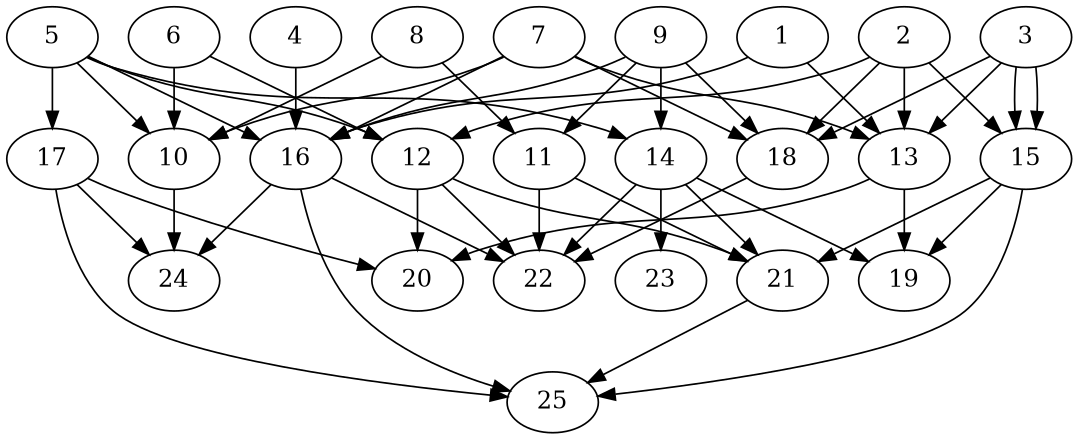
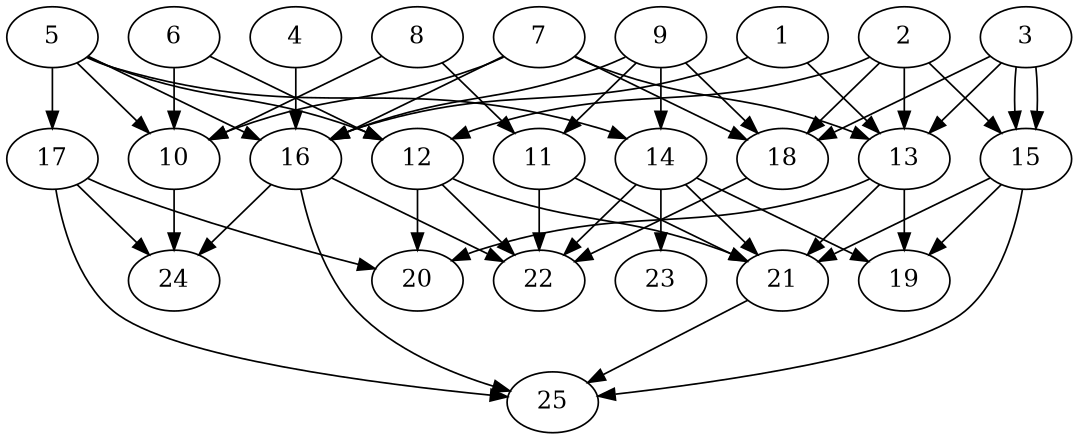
none -> (850, 214)
